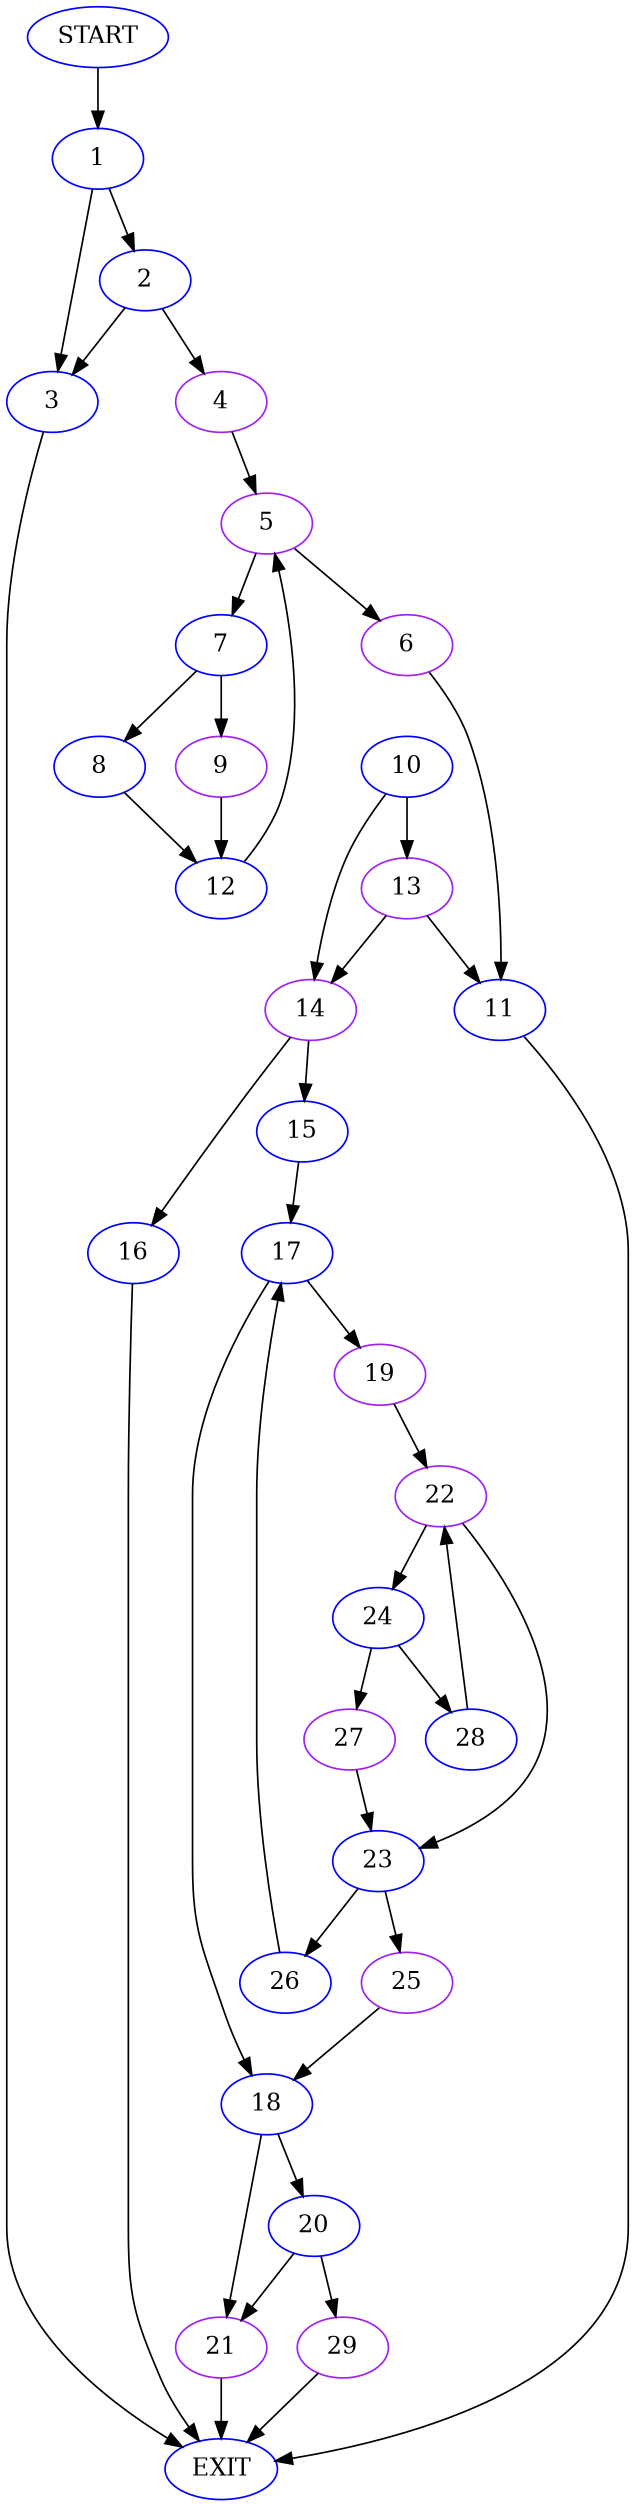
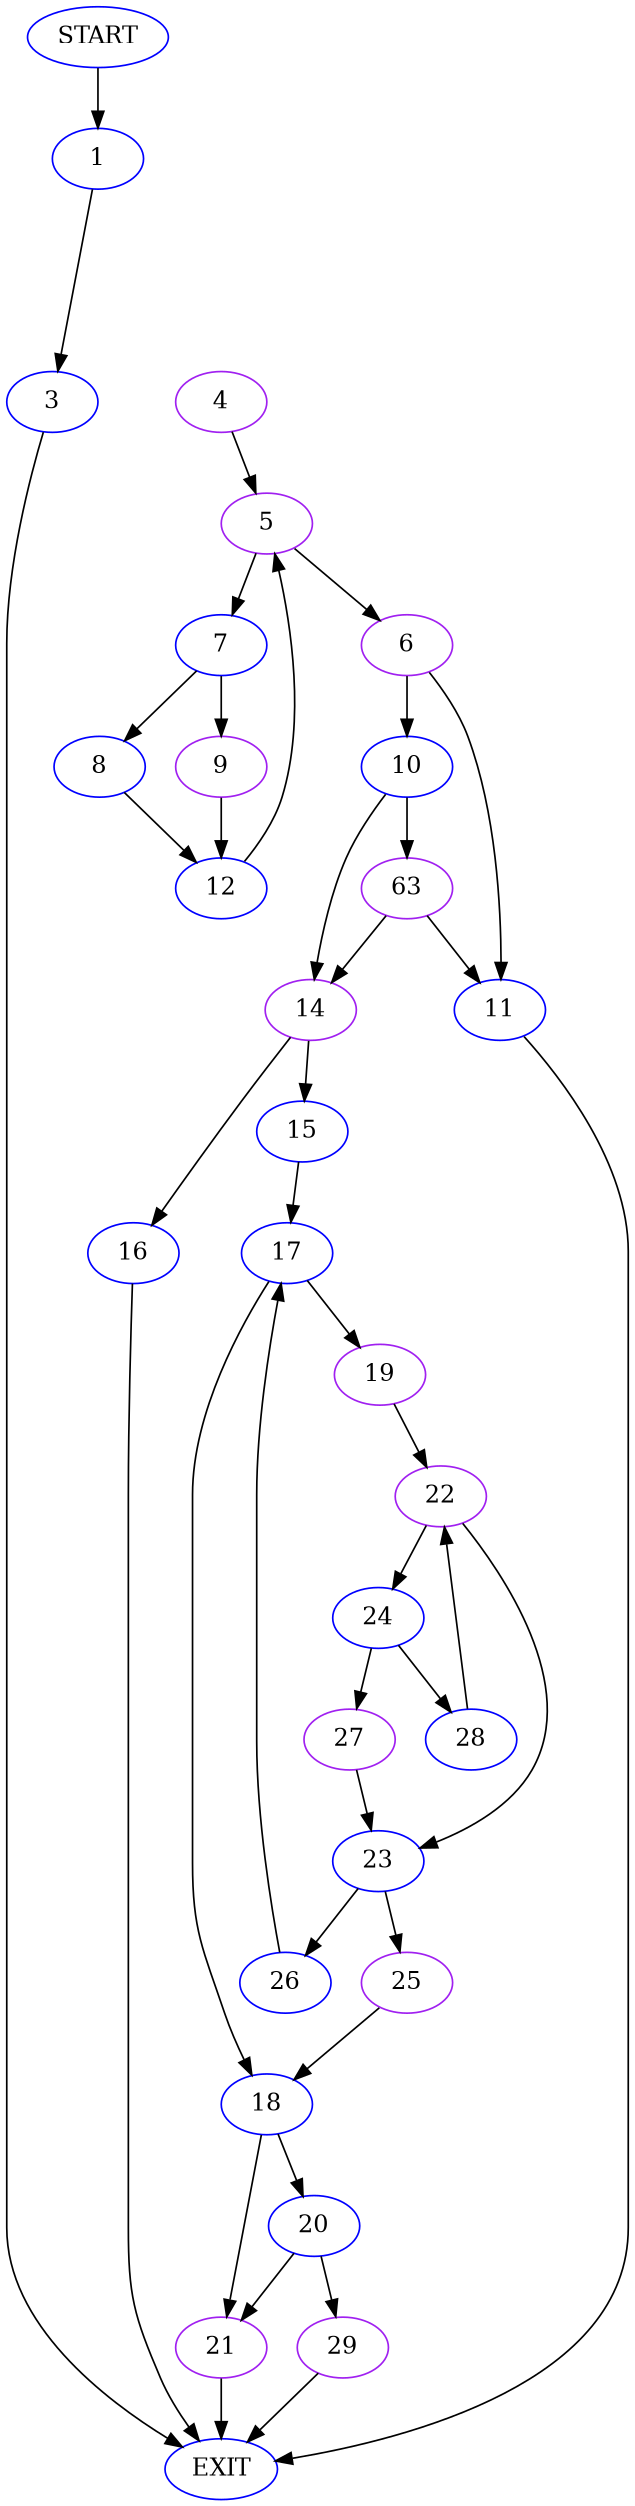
(145, 280) -> none
none -> (407, 698)
(407, 888) -> (407, 888)
